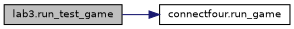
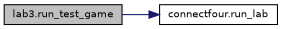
(225, 15) -> (219, 15)
